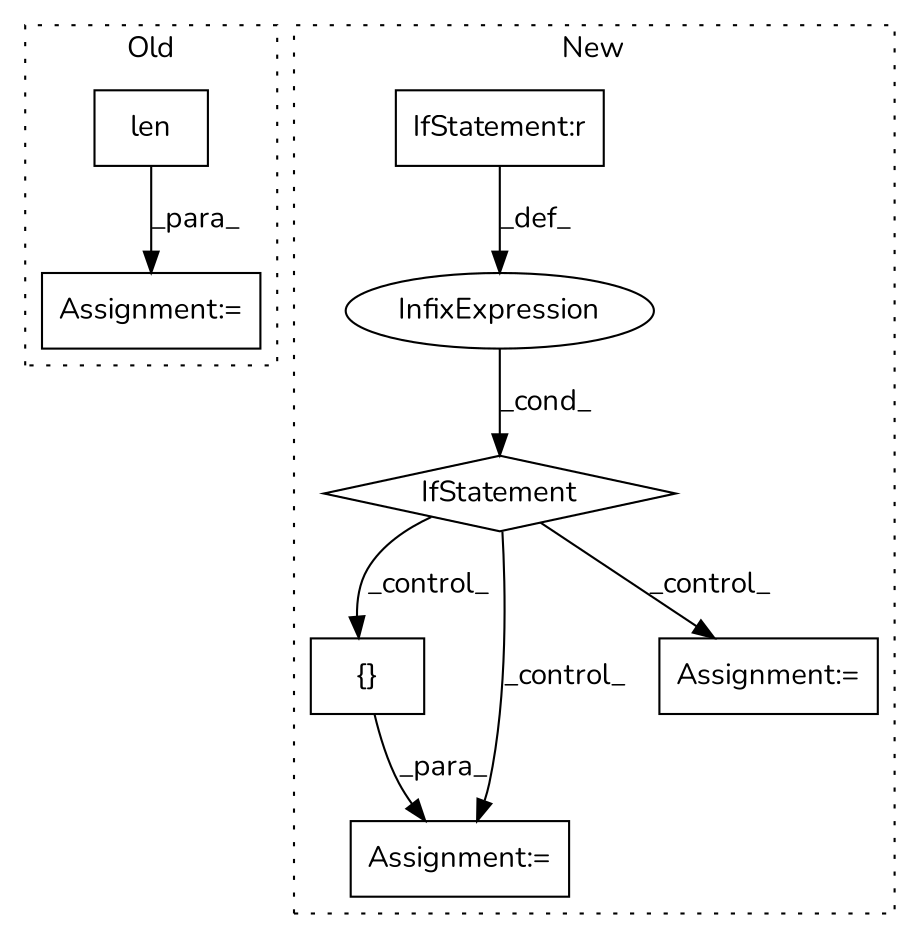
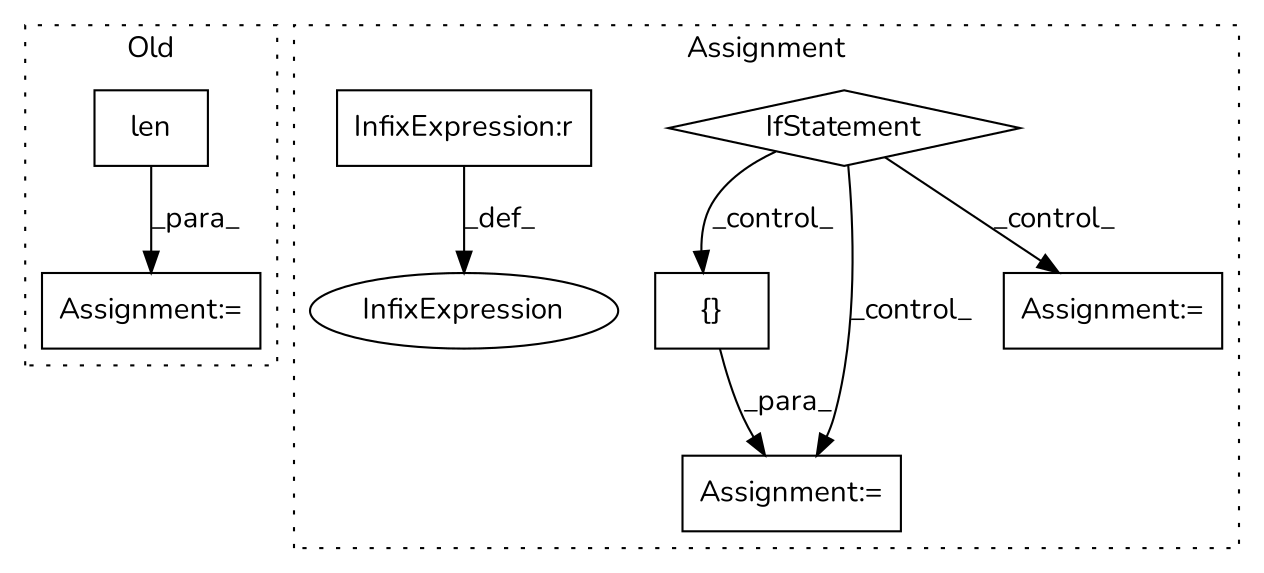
(594, 49) -> (766, 49)
(500, 128) -> (464, 128)
(500, 392) -> none
